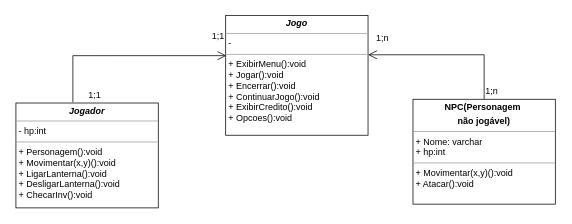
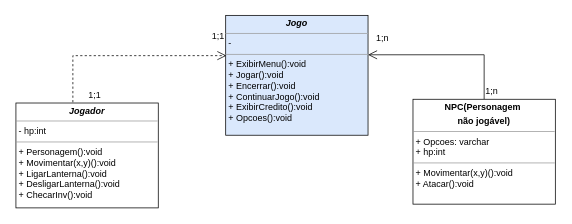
(125, 56) -> (125, 56)
(297, 75) -> (297, 75)
(468, 132) -> (468, 132)
